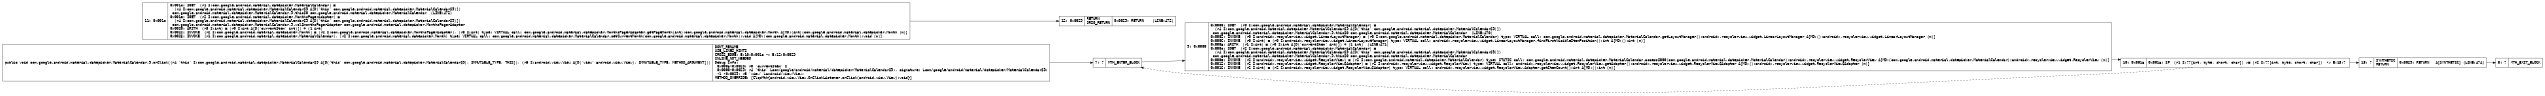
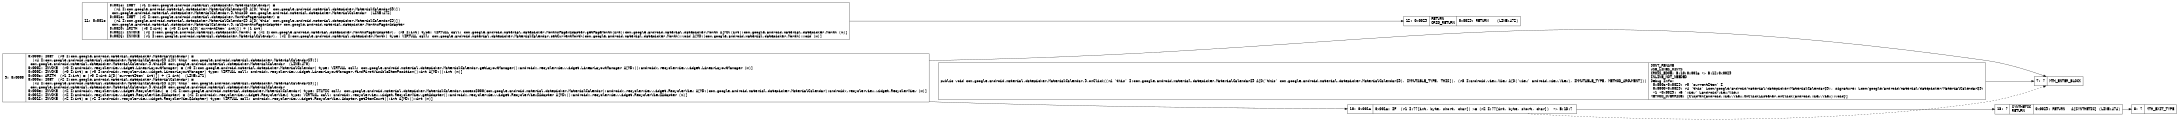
(1162, 61) -> (1488, 32)
(2526, 63) -> (2160, 109)
